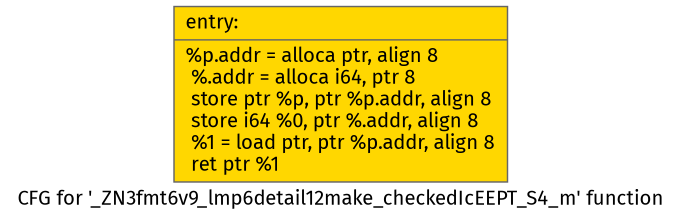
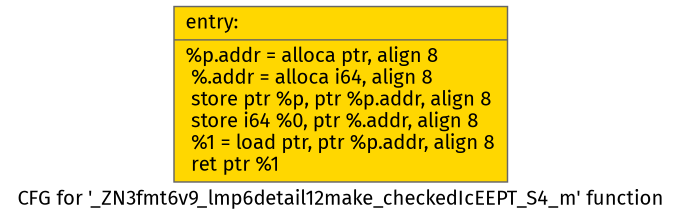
(301, 78) -> (310, 78)
